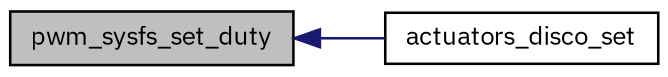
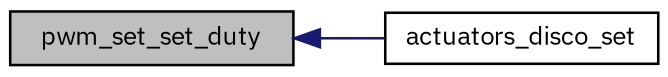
(152, 38) -> (152, 38)
